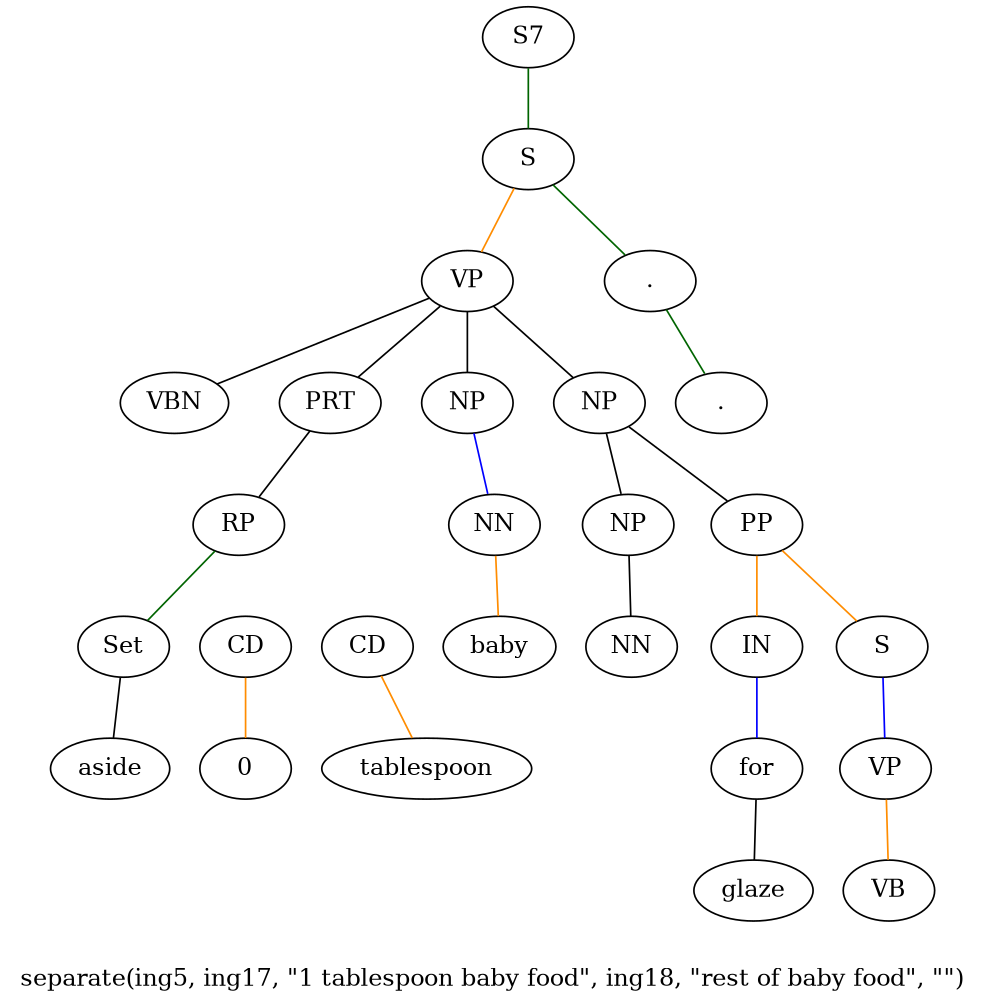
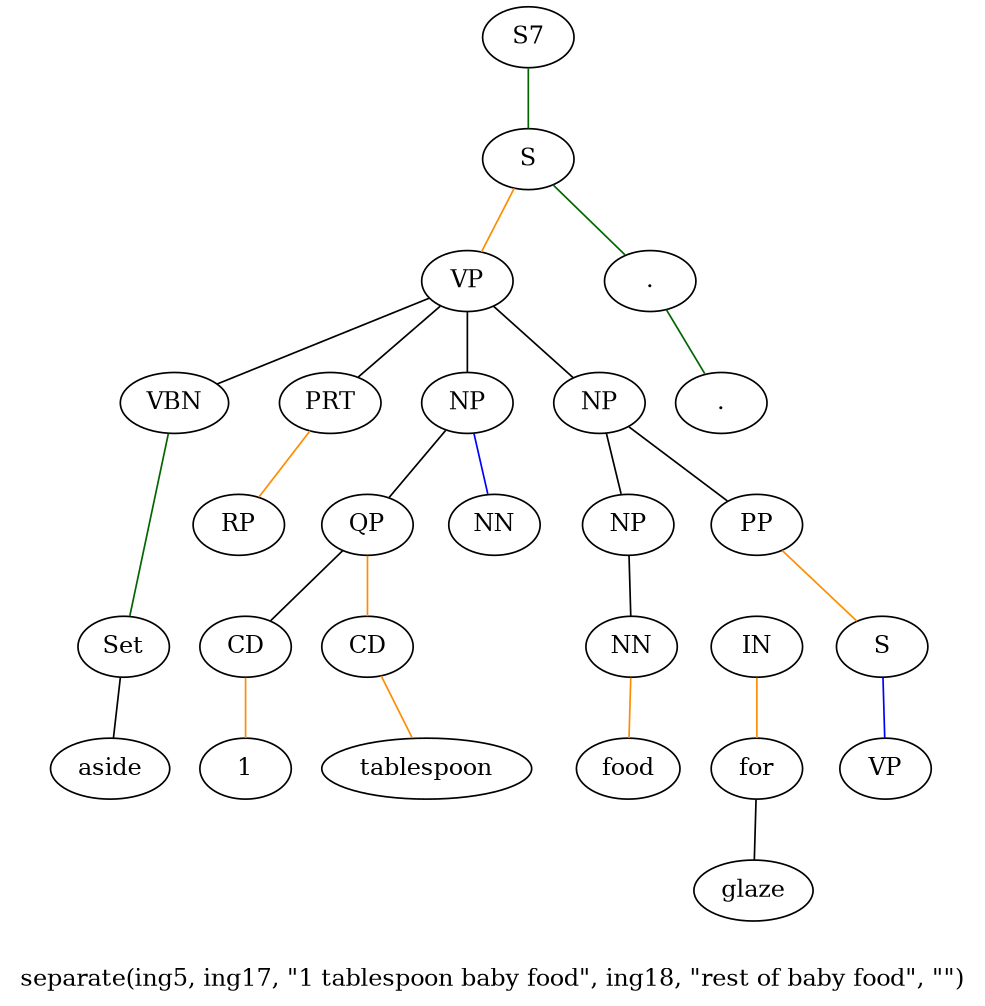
(284, 464) -> (284, 464)
none -> (367, 525)
(181, 586) -> (149, 525)
(757, 586) -> none
(500, 647) -> none
(757, 708) -> (757, 708)
(246, 769) -> (246, 769)
none -> (628, 769)
(889, 891) -> none
